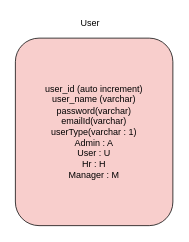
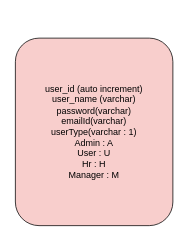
(90, 23) -> none
